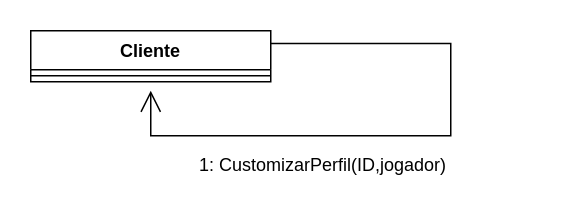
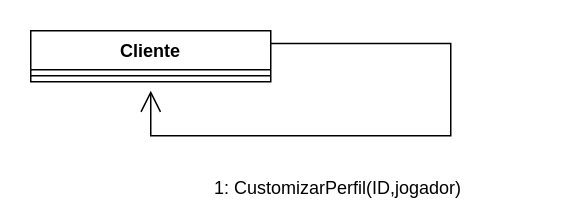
(323, 166) -> (338, 188)
